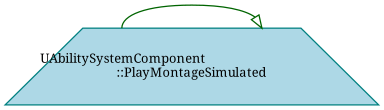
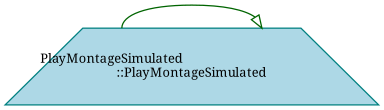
(192, 67) -> (192, 67)
